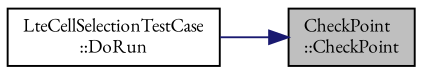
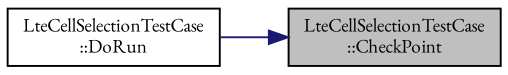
(352, 37) -> (395, 37)
